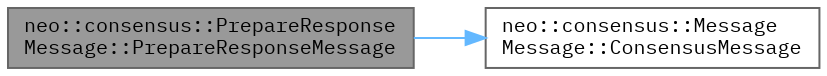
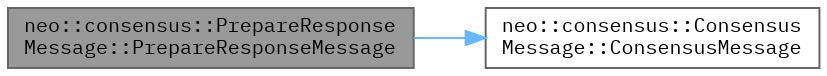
(653, 38) -> (653, 38)
